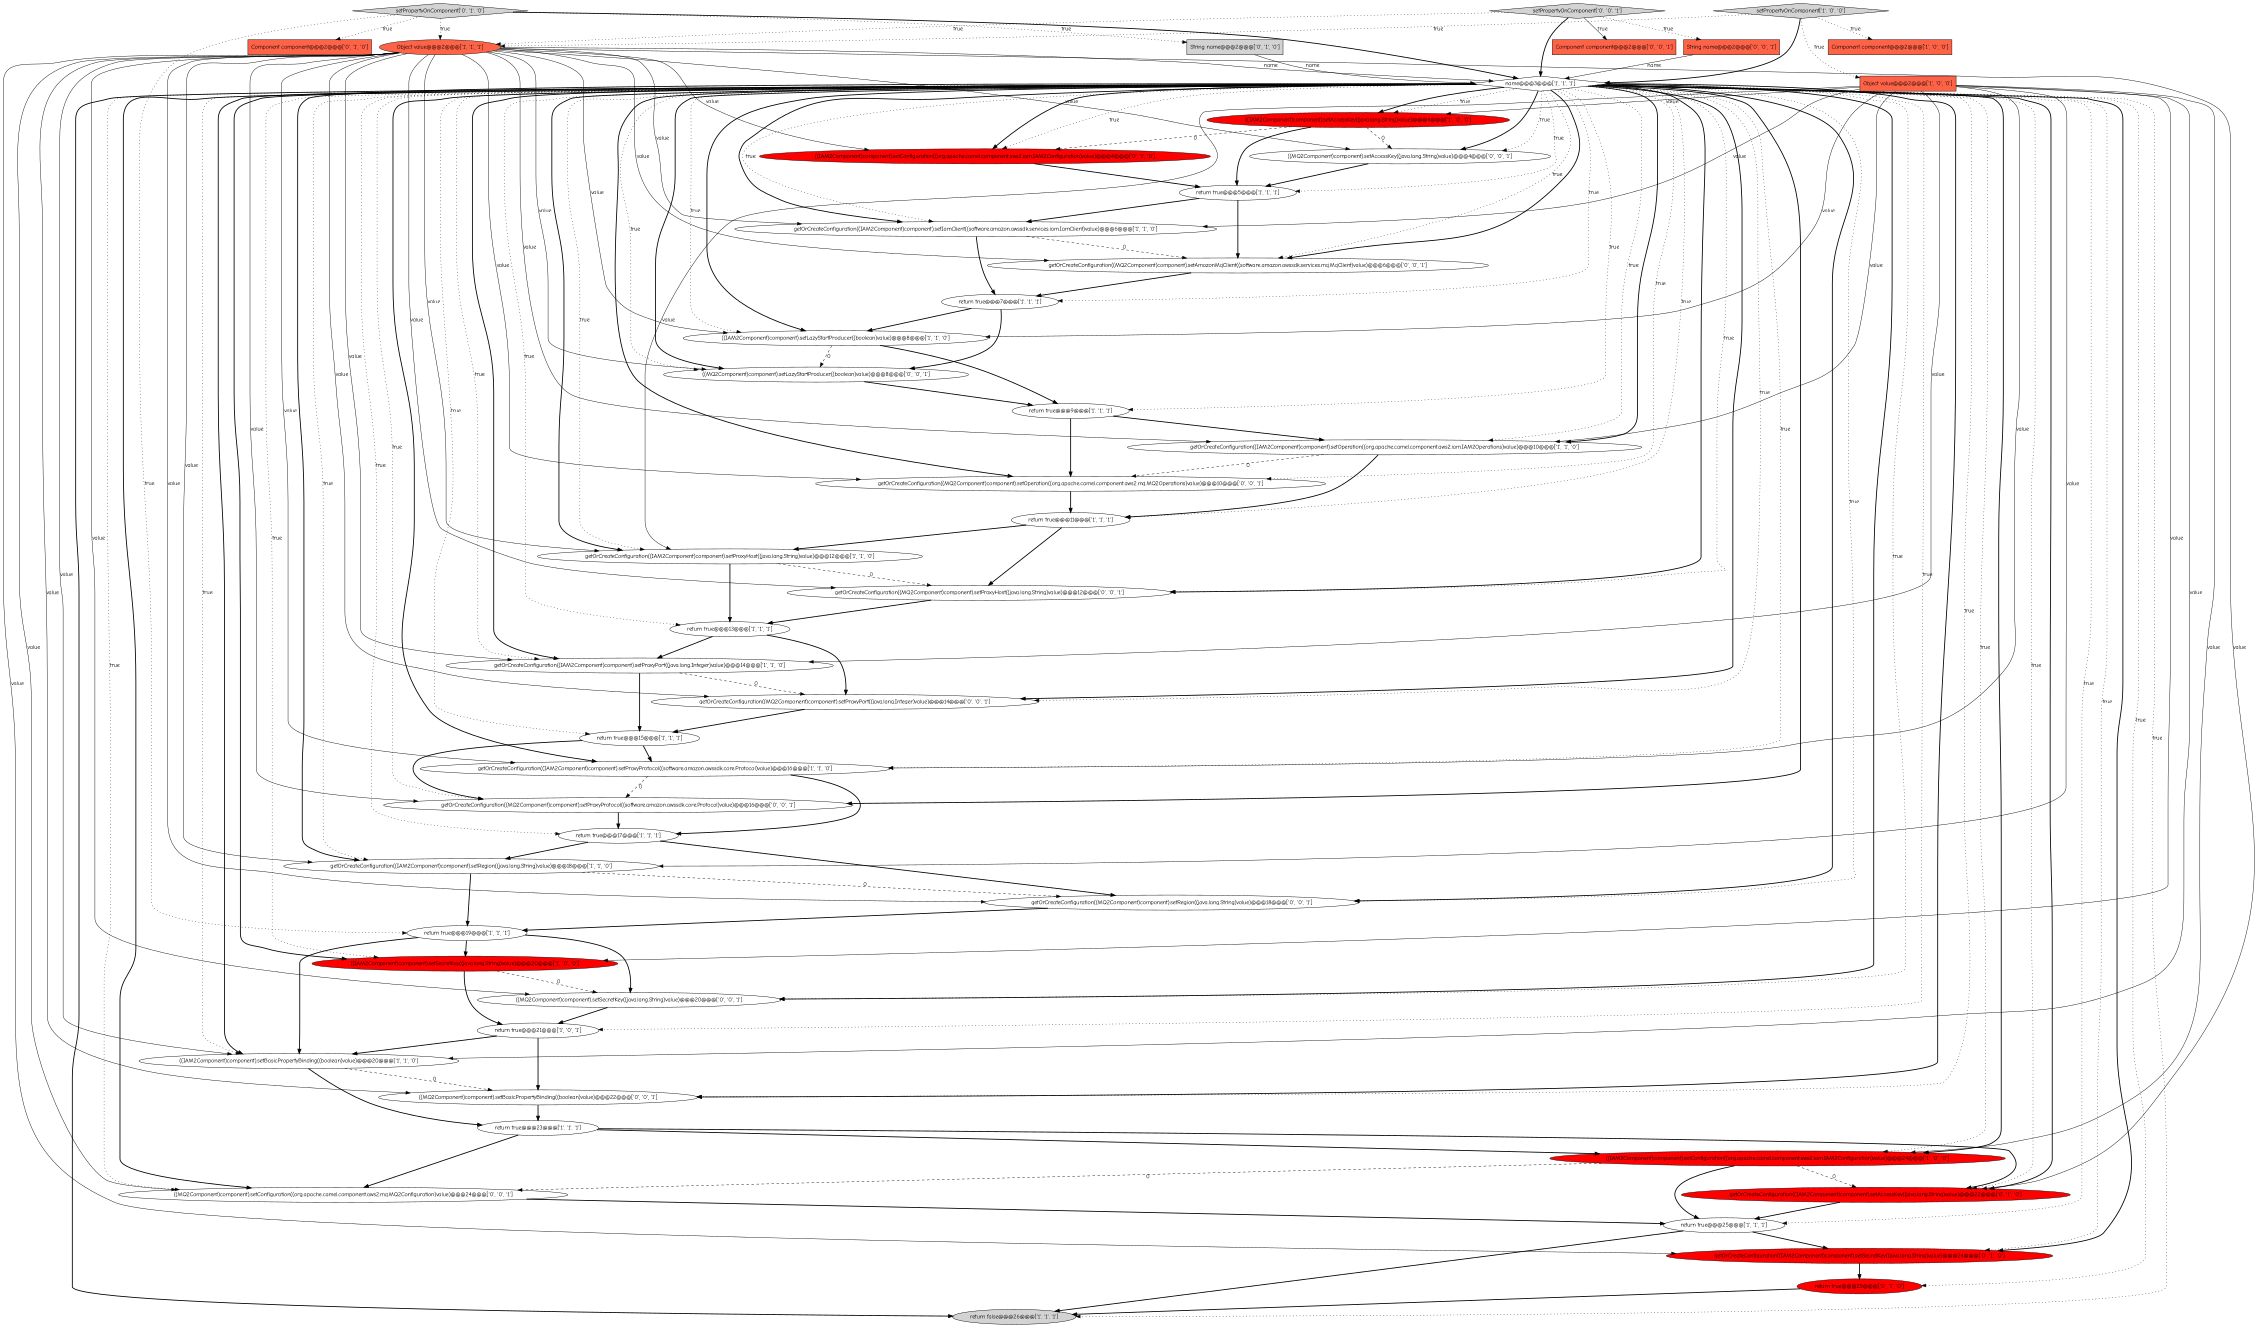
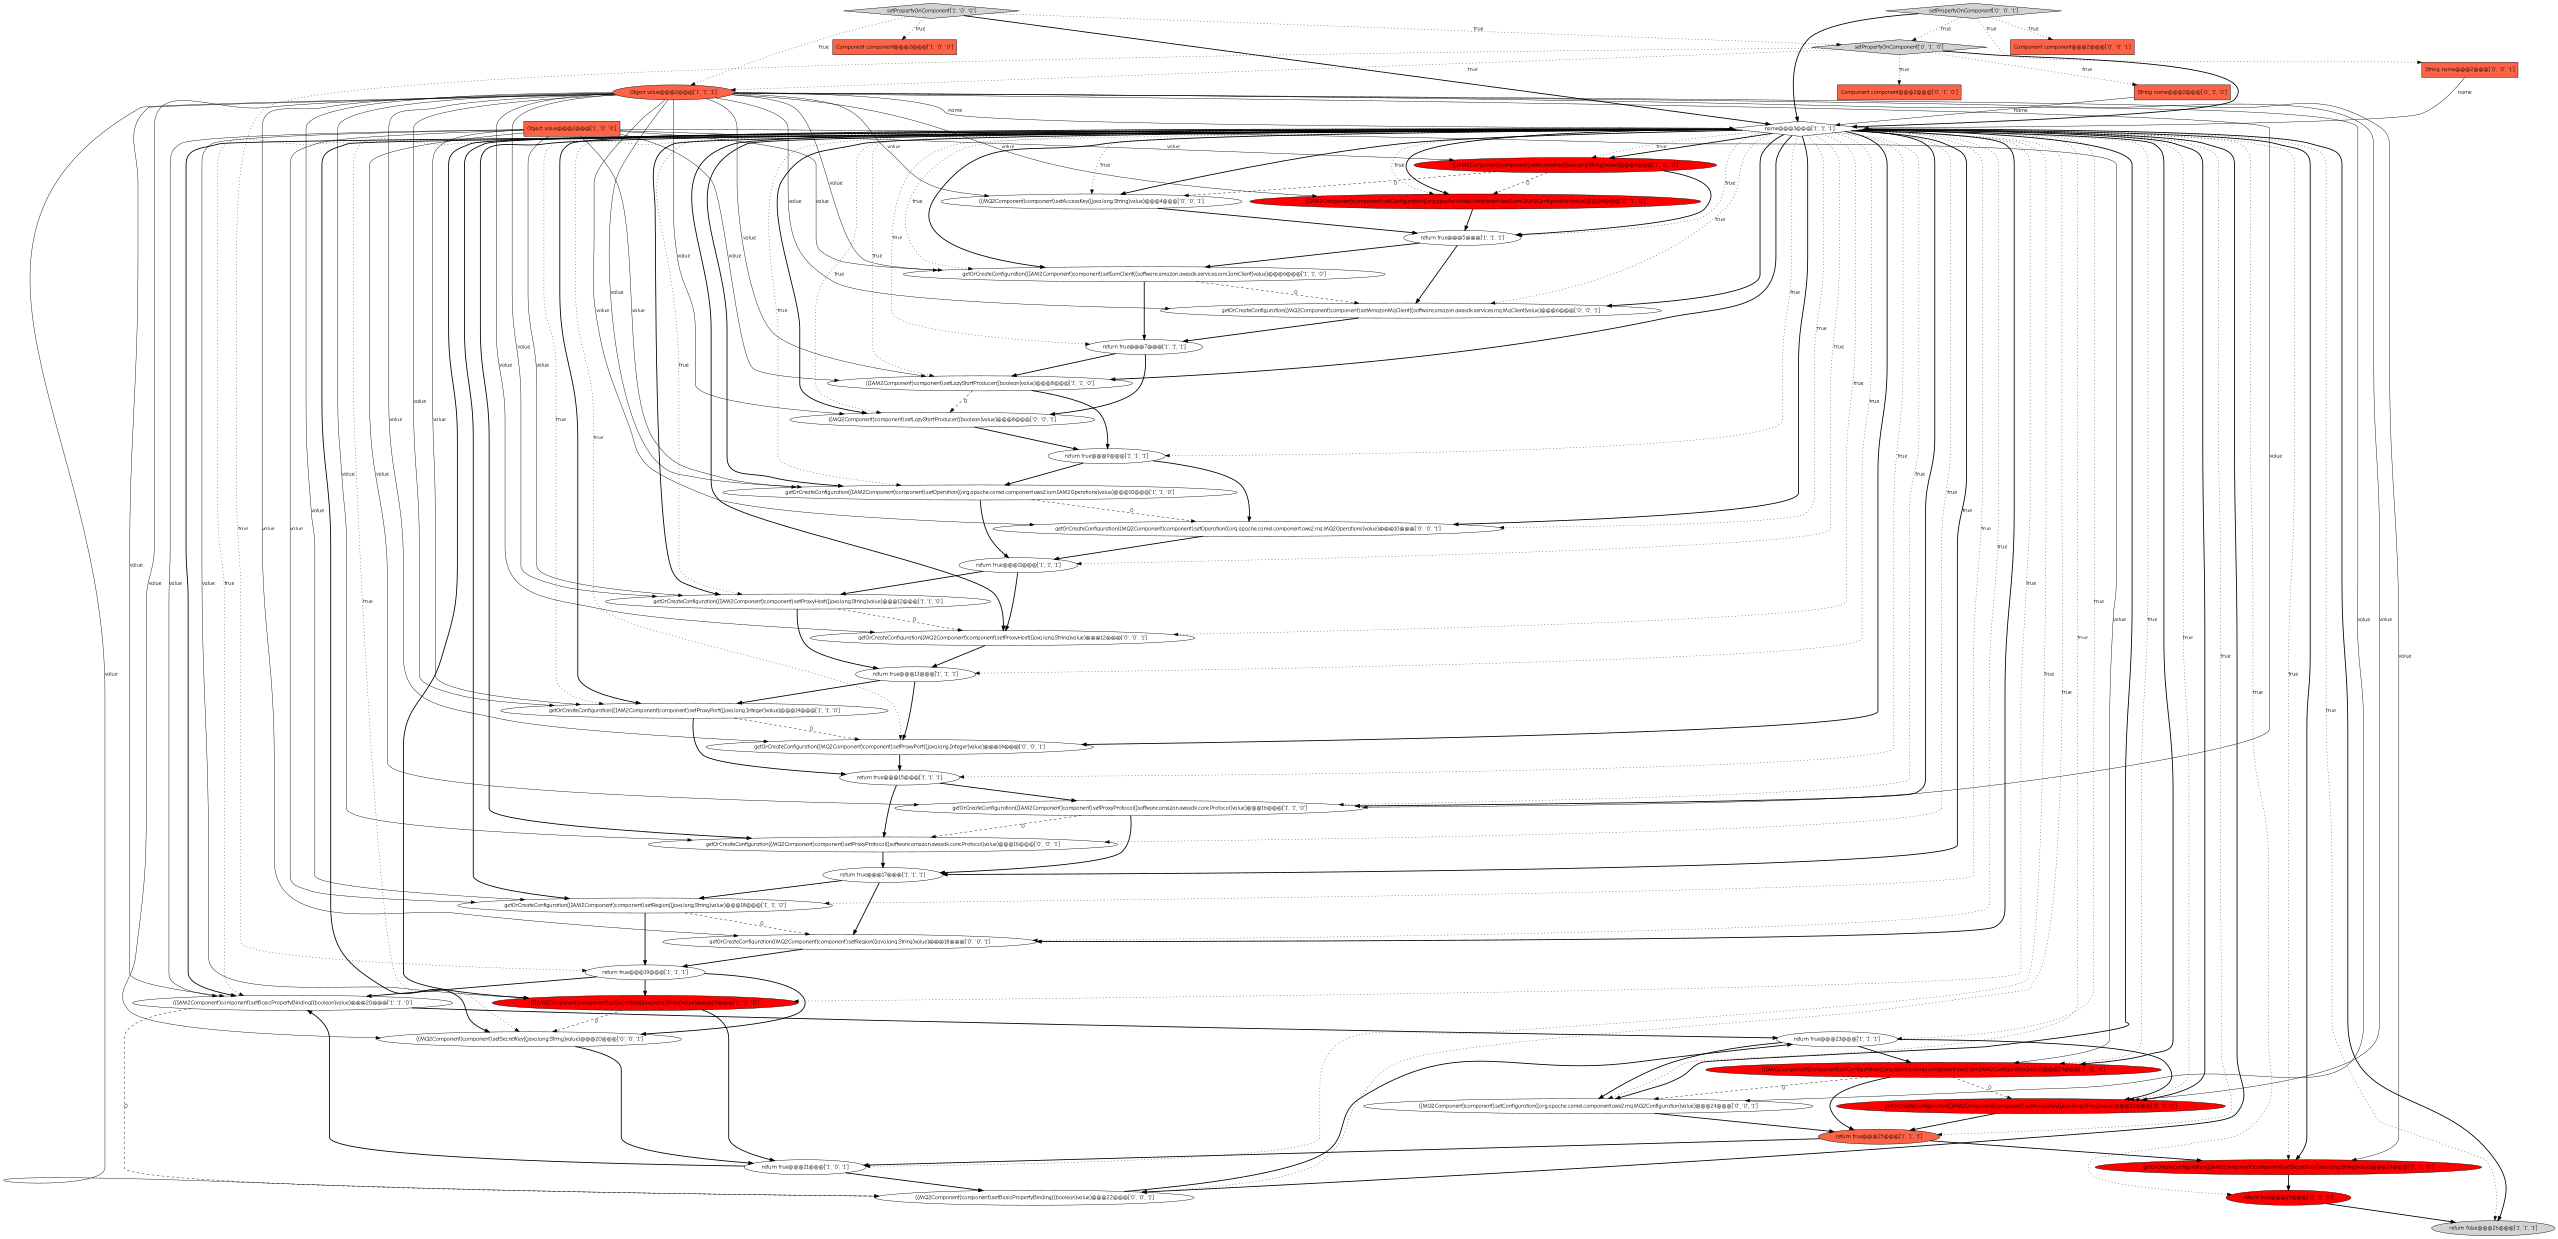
(1080, 22) -> (1938, 28)
(1594, 27) -> (2019, 28)
(1235, 47) -> (2182, 92)
(1817, 57) -> (1413, 29)
(375, 102) -> (1857, 858)
none -> (2095, 559)
(1724, 1225) -> (1879, 1137)
(1371, 1271) -> (1344, 1152)
